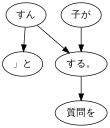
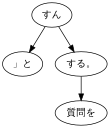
(81, 15) -> none
